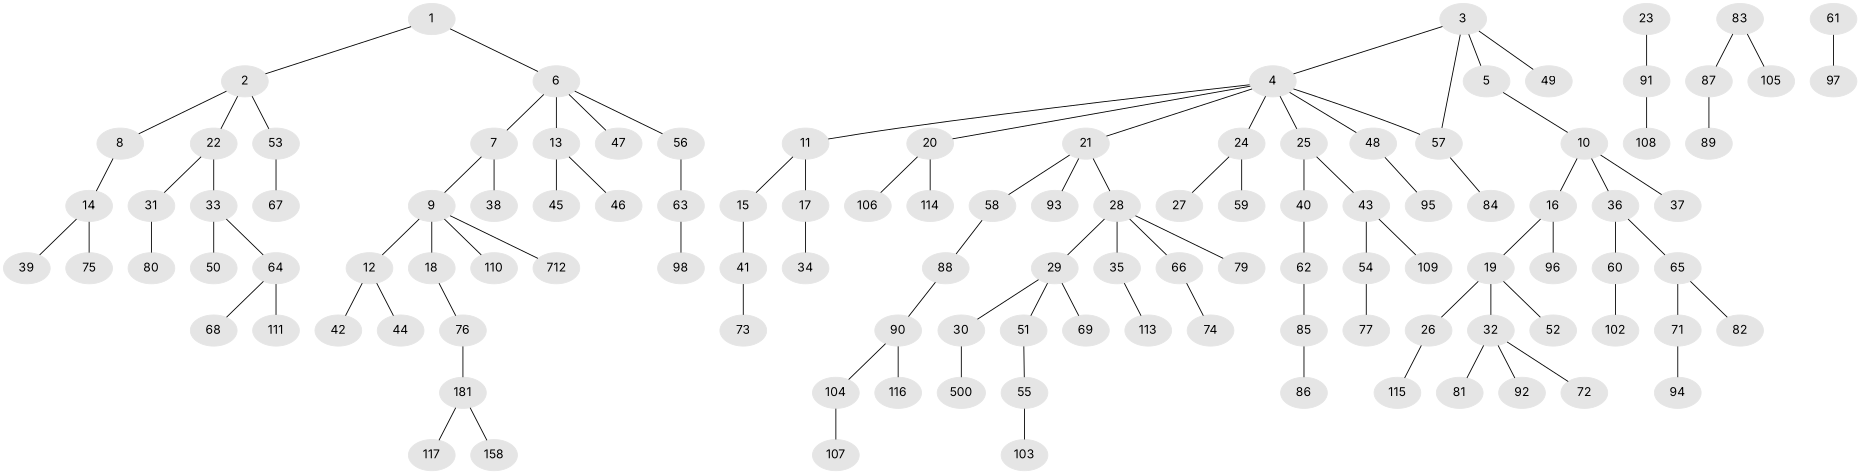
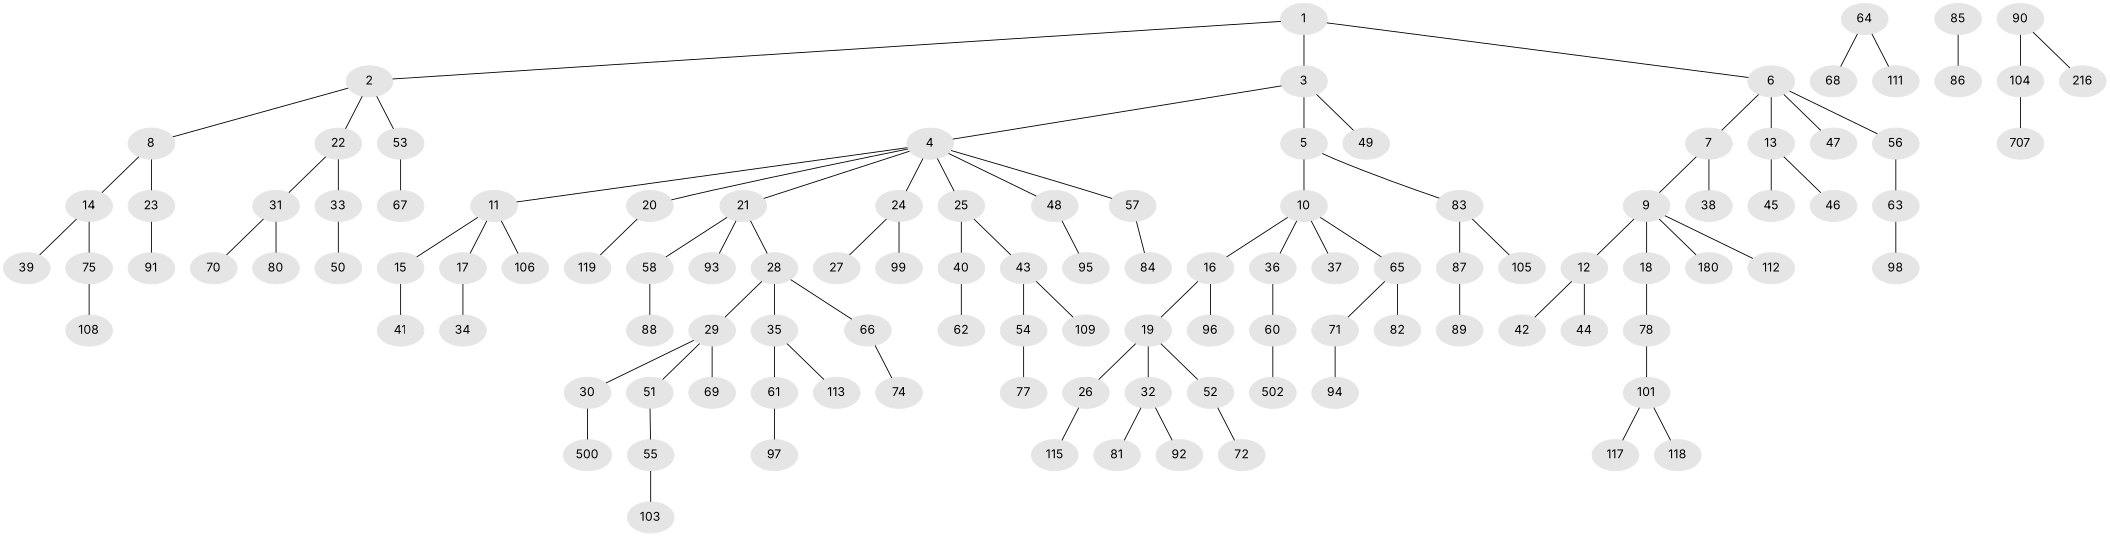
(1451, 81) -> (1304, 50)
(1647, 113) -> (89, 299)
none -> (151, 175)
(899, 175) -> (510, 237)
none -> (1380, 177)
(930, 206) -> (588, 268)
(1242, 206) -> (899, 268)
(245, 237) -> none
(1647, 237) -> (1351, 237)
none -> (214, 268)
(494, 268) -> (1709, 268)
(556, 268) -> (1771, 268)
(1242, 268) -> none
(922, 299) -> none
(1304, 299) -> none
(463, 331) -> (1647, 331)
(743, 331) -> none
(1615, 331) -> (1273, 393)
none -> (774, 362)
(1538, 362) -> (1226, 424)
(463, 393) -> (1647, 393)
(898, 393) -> (2083, 81)
(494, 455) -> (1678, 455)
(836, 455) -> (2020, 144)
